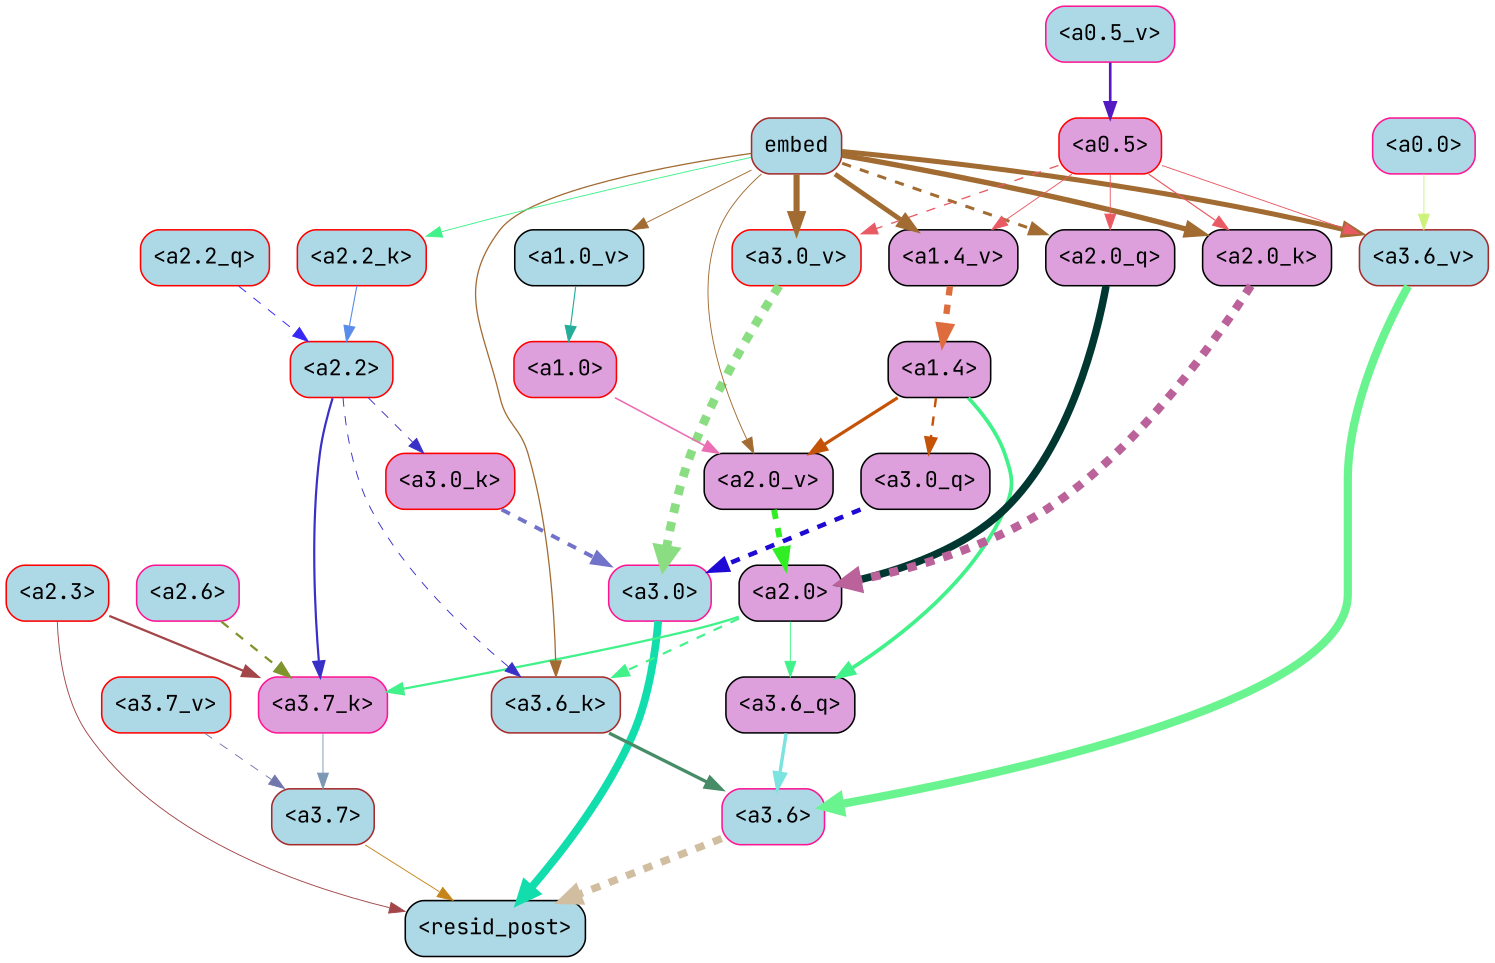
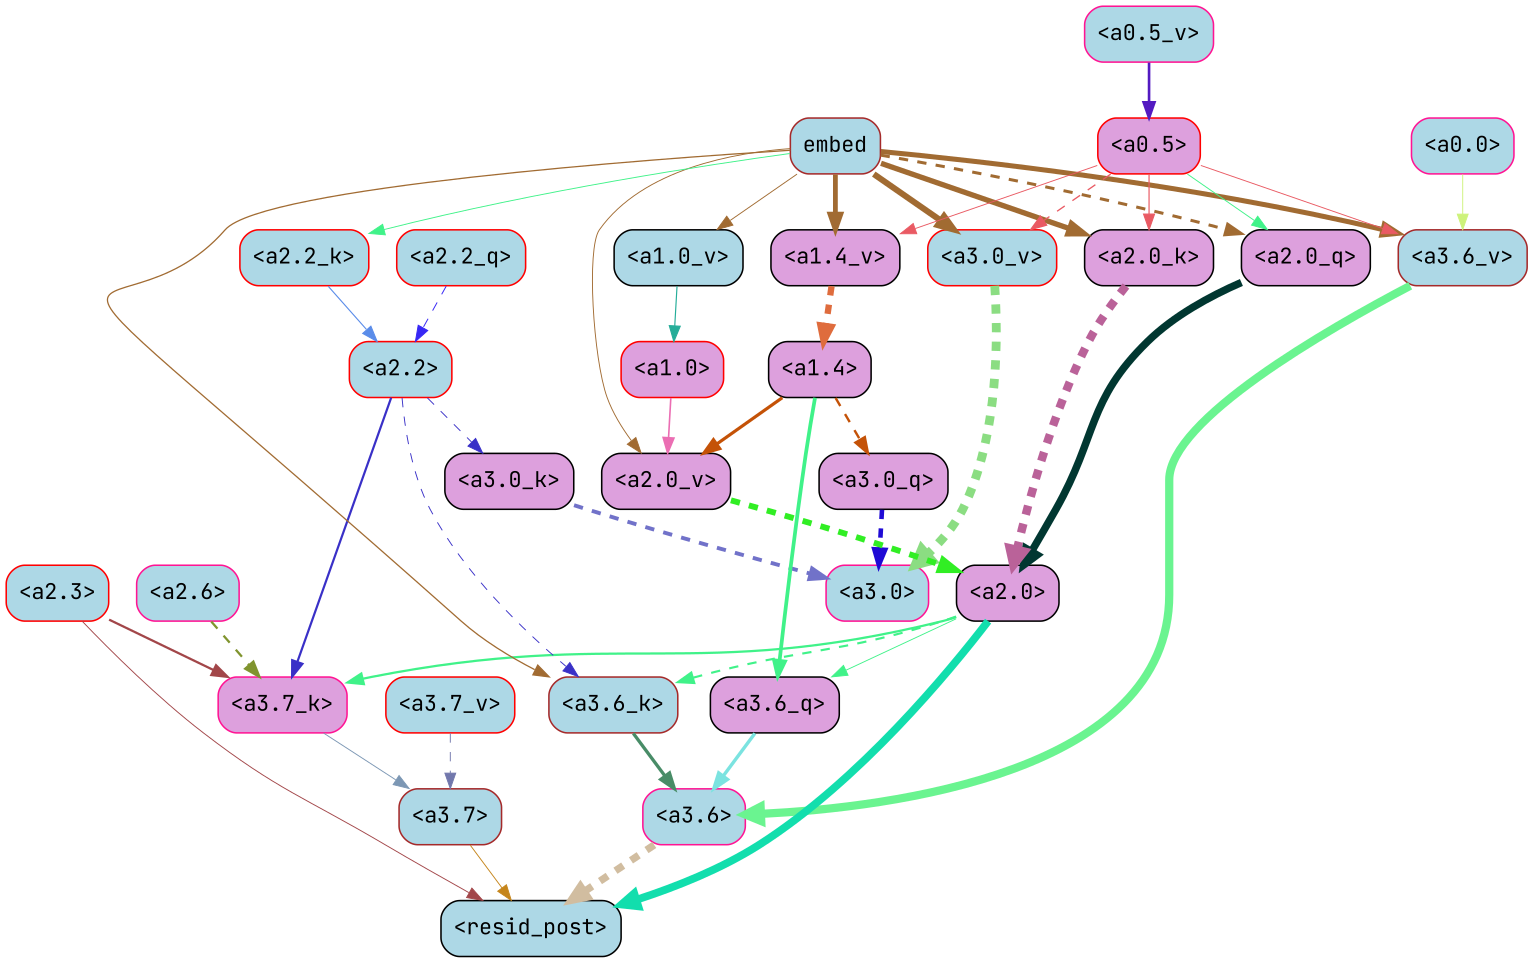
(1110, 195) -> (1221, 197)
(450, 481) -> (509, 481)
(617, 765) -> (834, 788)
